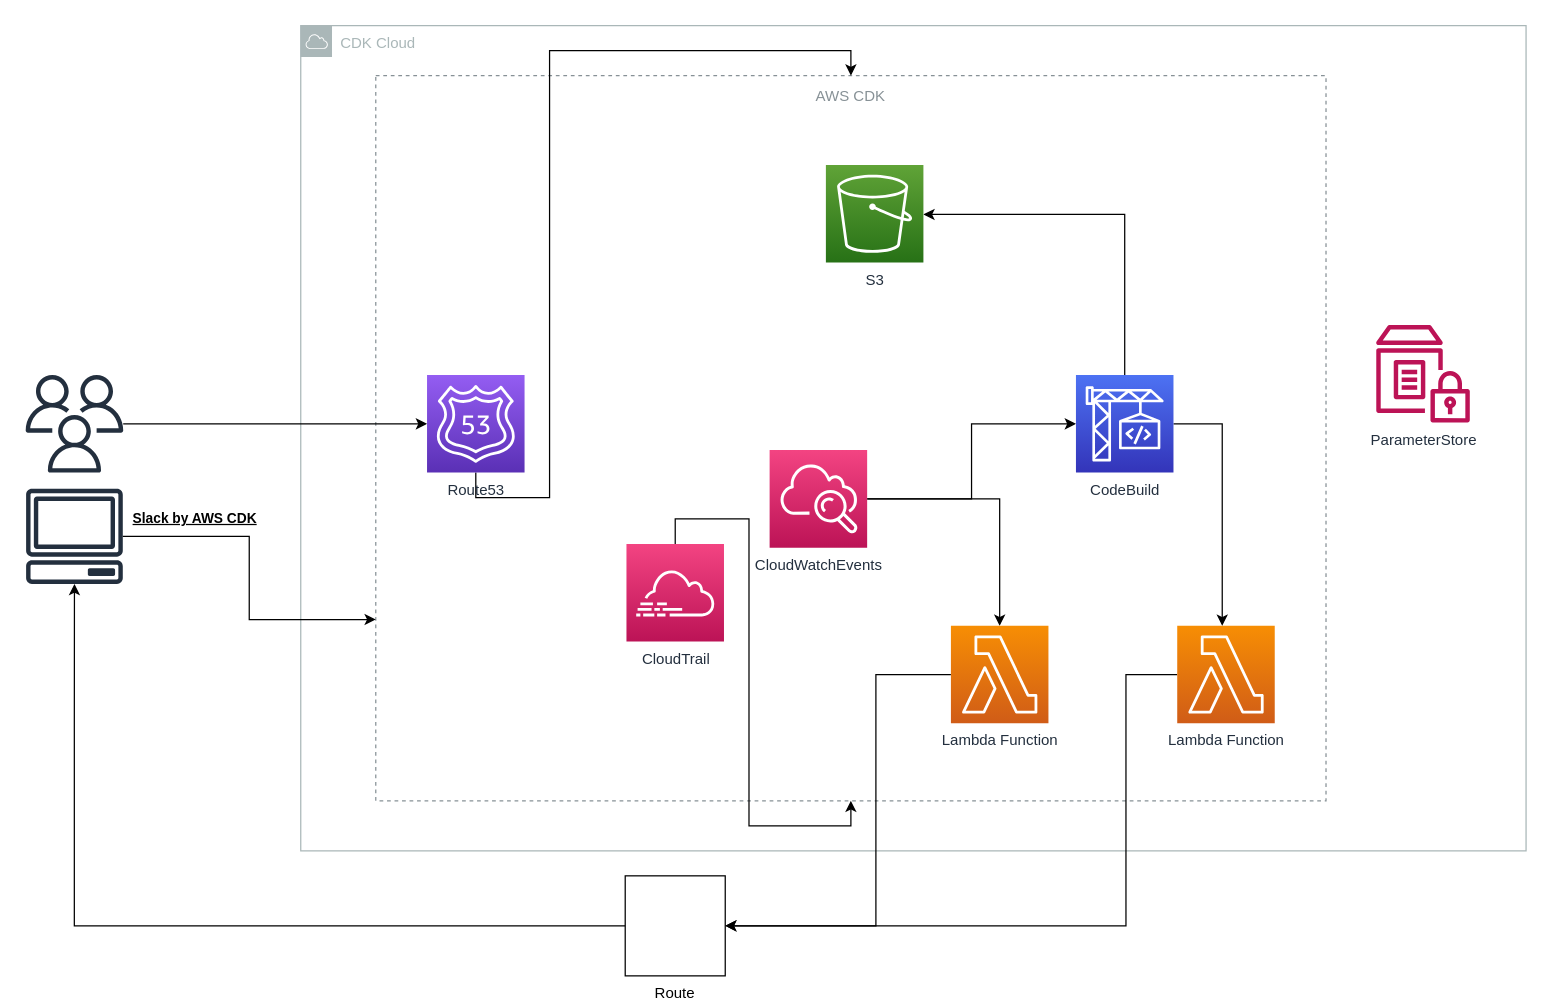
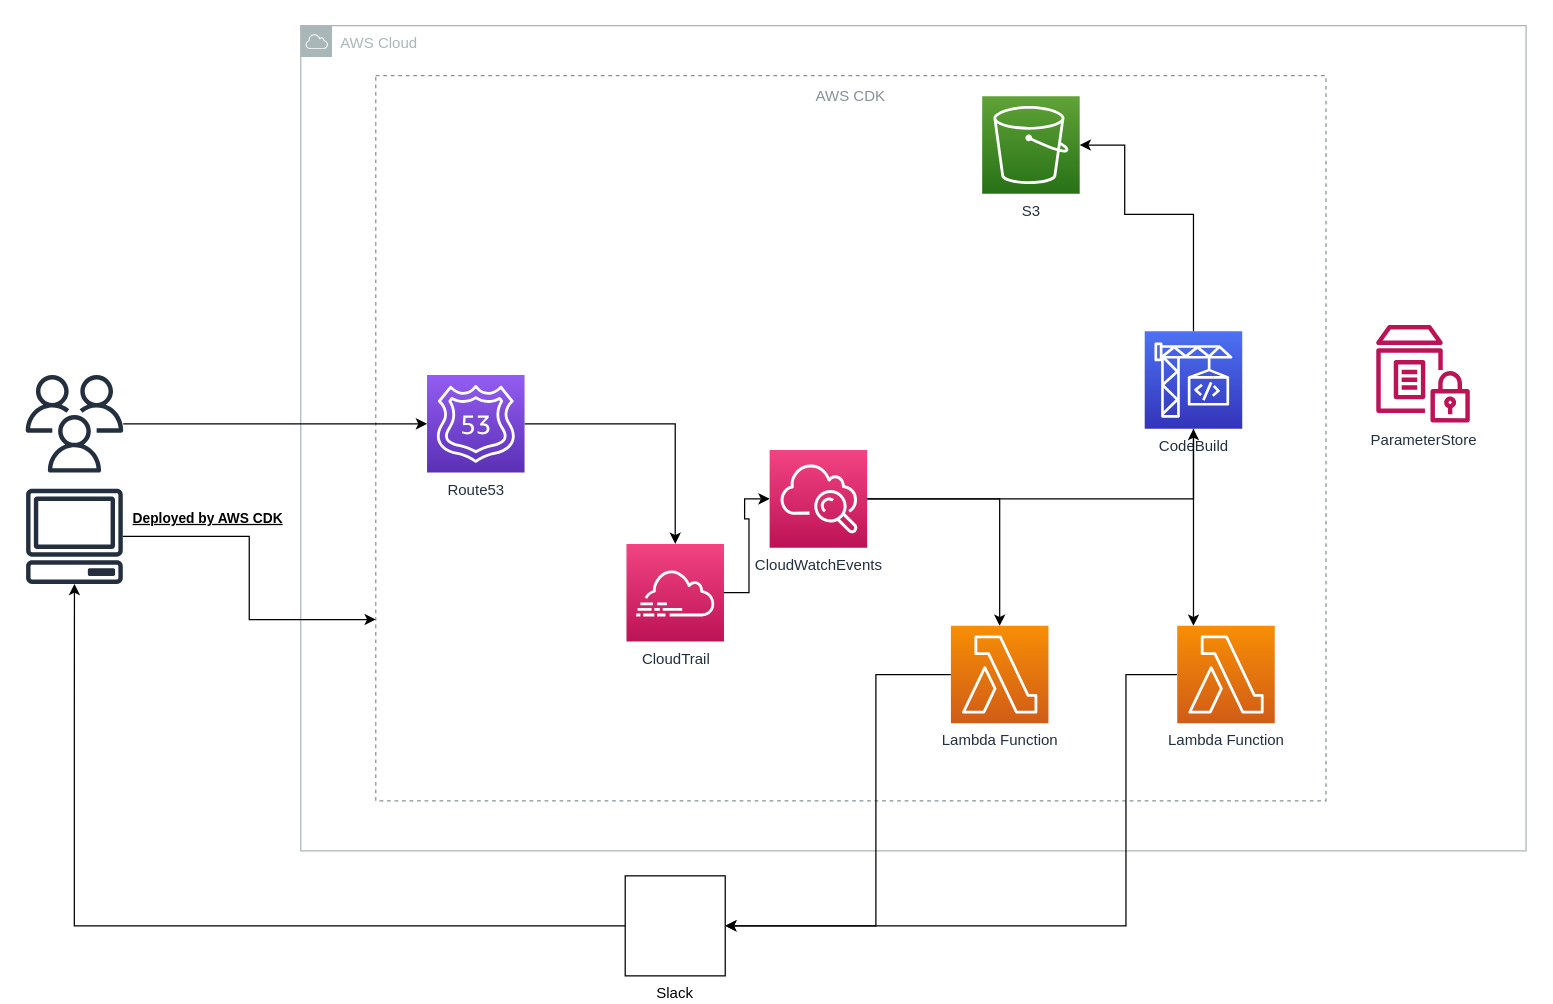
(375, 43) -> (375, 43)
(549, 164) -> (646, 424)
(874, 214) -> (1031, 145)
(1124, 424) -> (1193, 380)
(188, 519) -> (199, 519)
(749, 766) -> (744, 501)
(674, 993) -> (674, 993)
